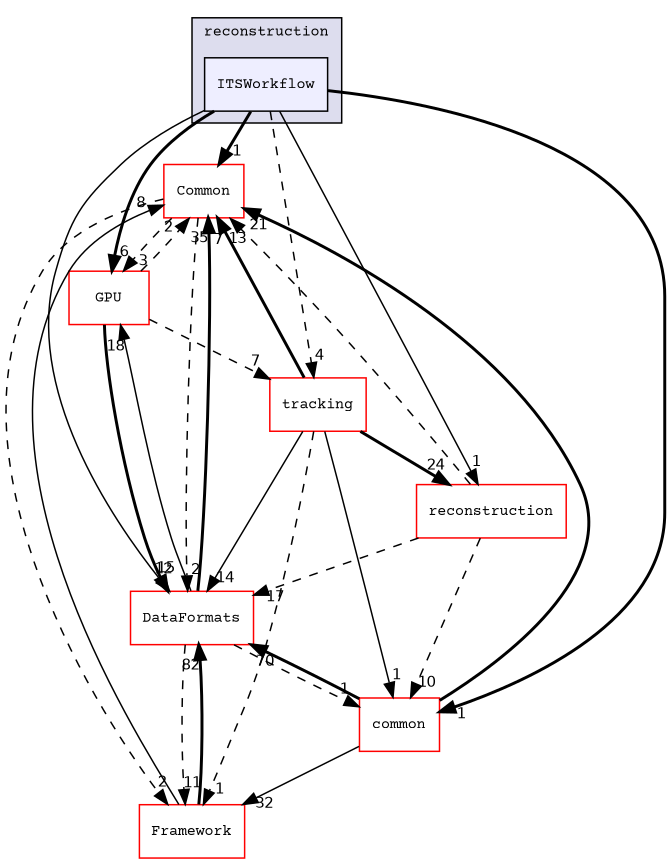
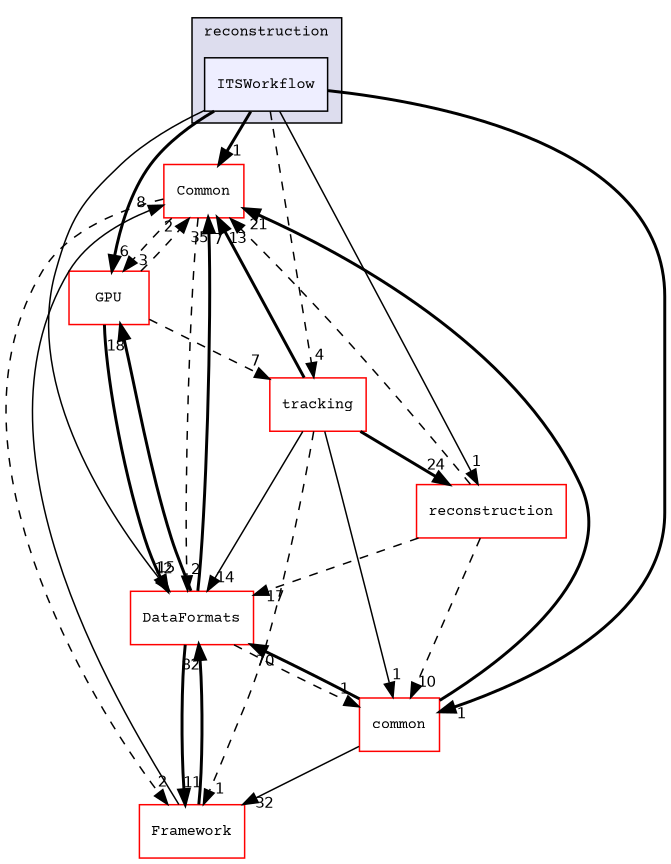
(152, 467) -> (152, 467)
(182, 717) -> (182, 717)
